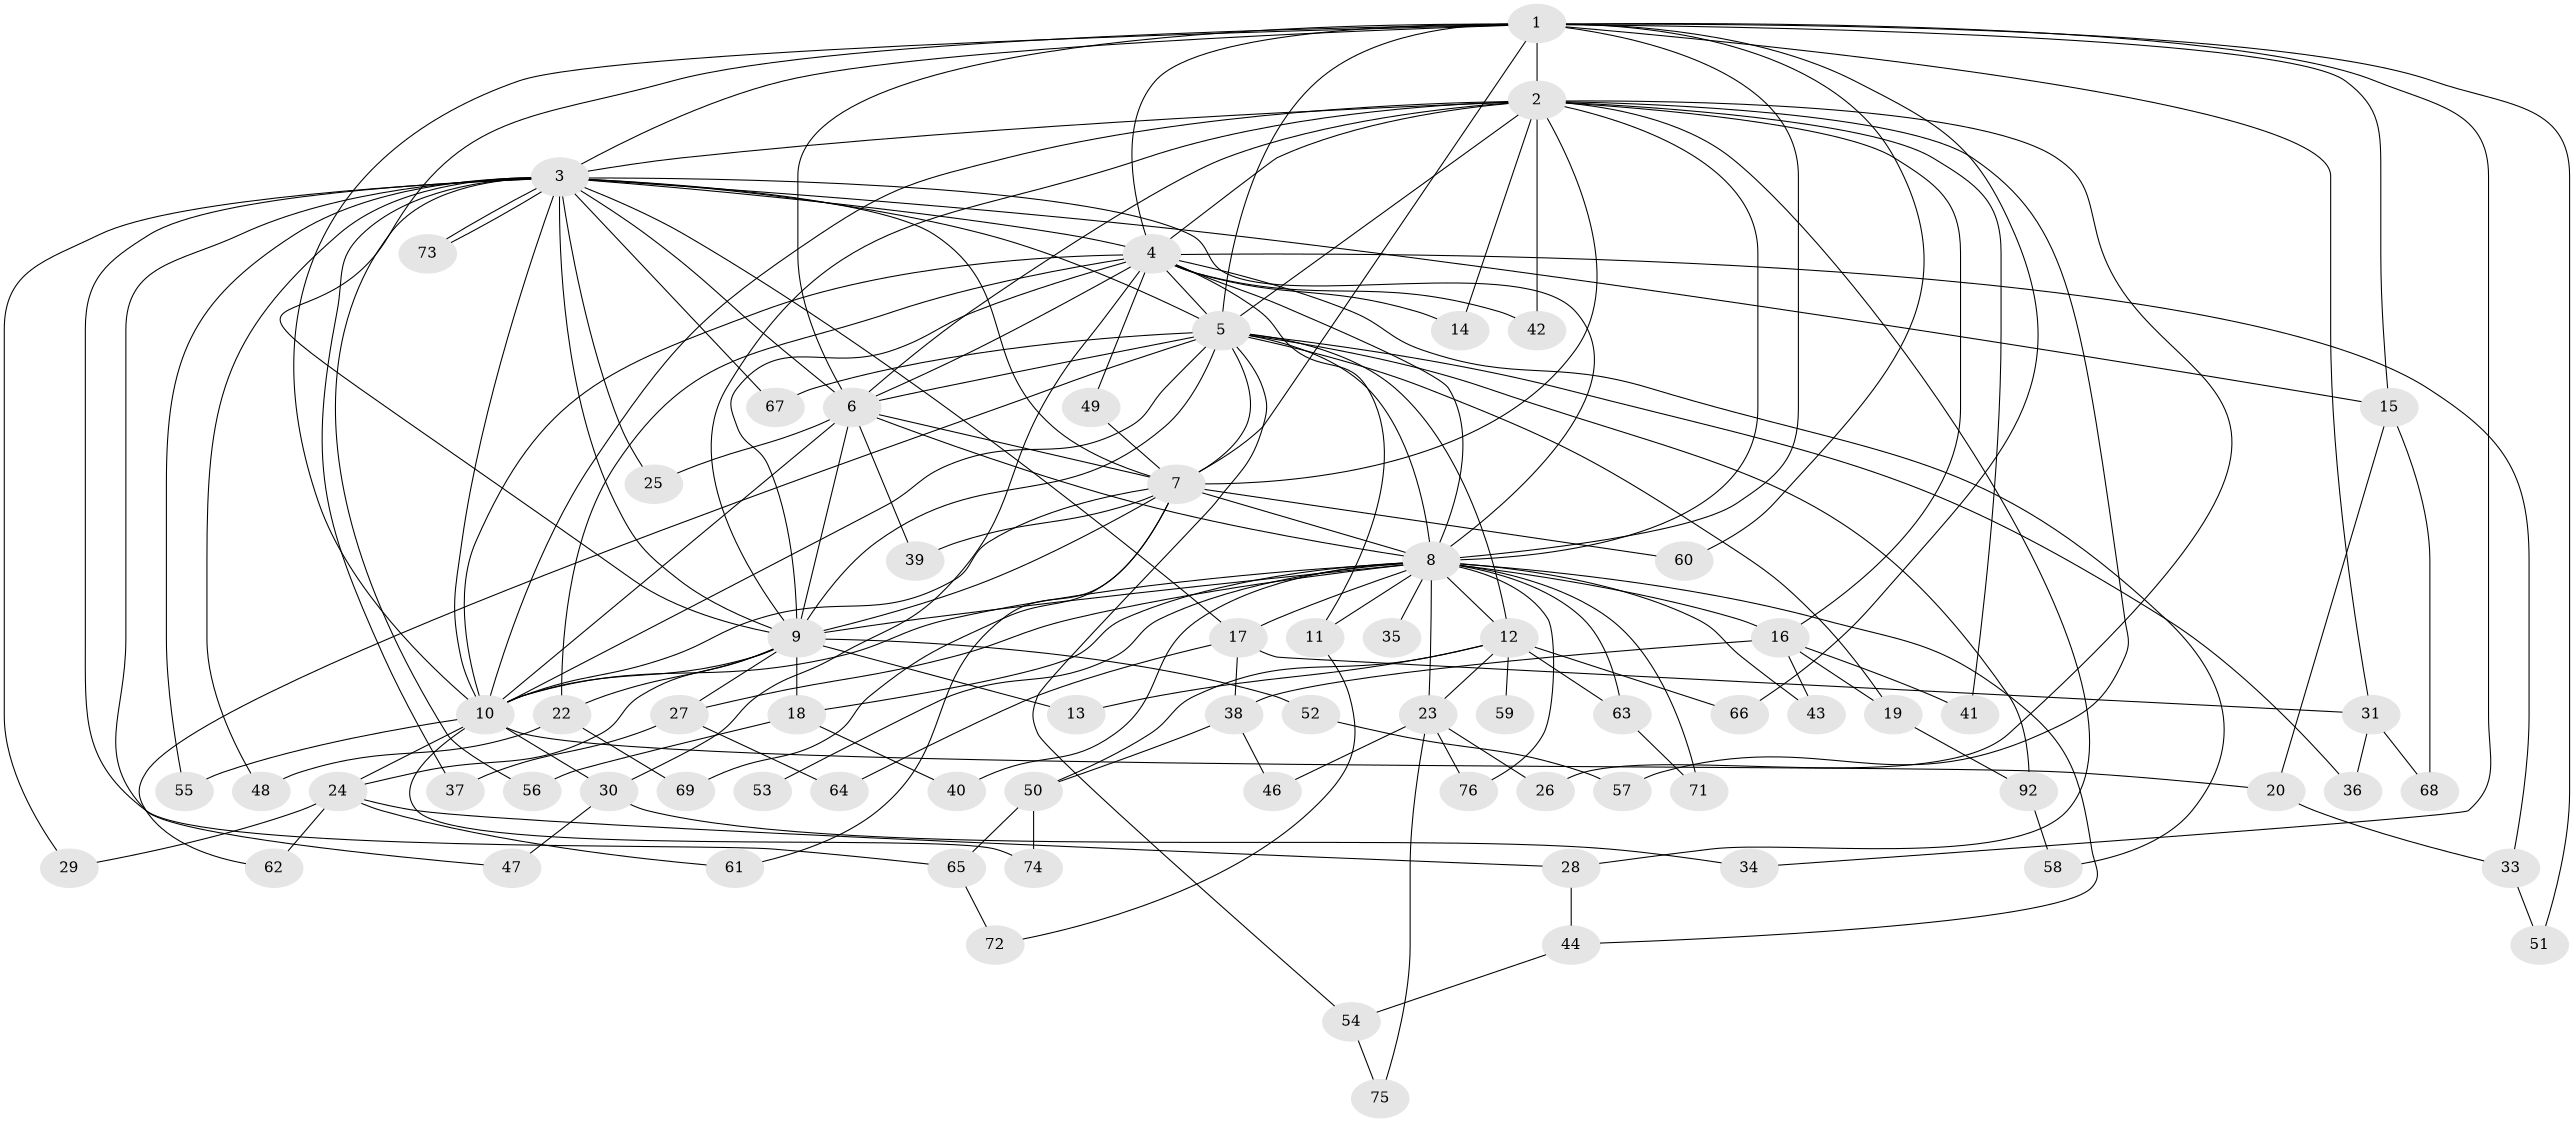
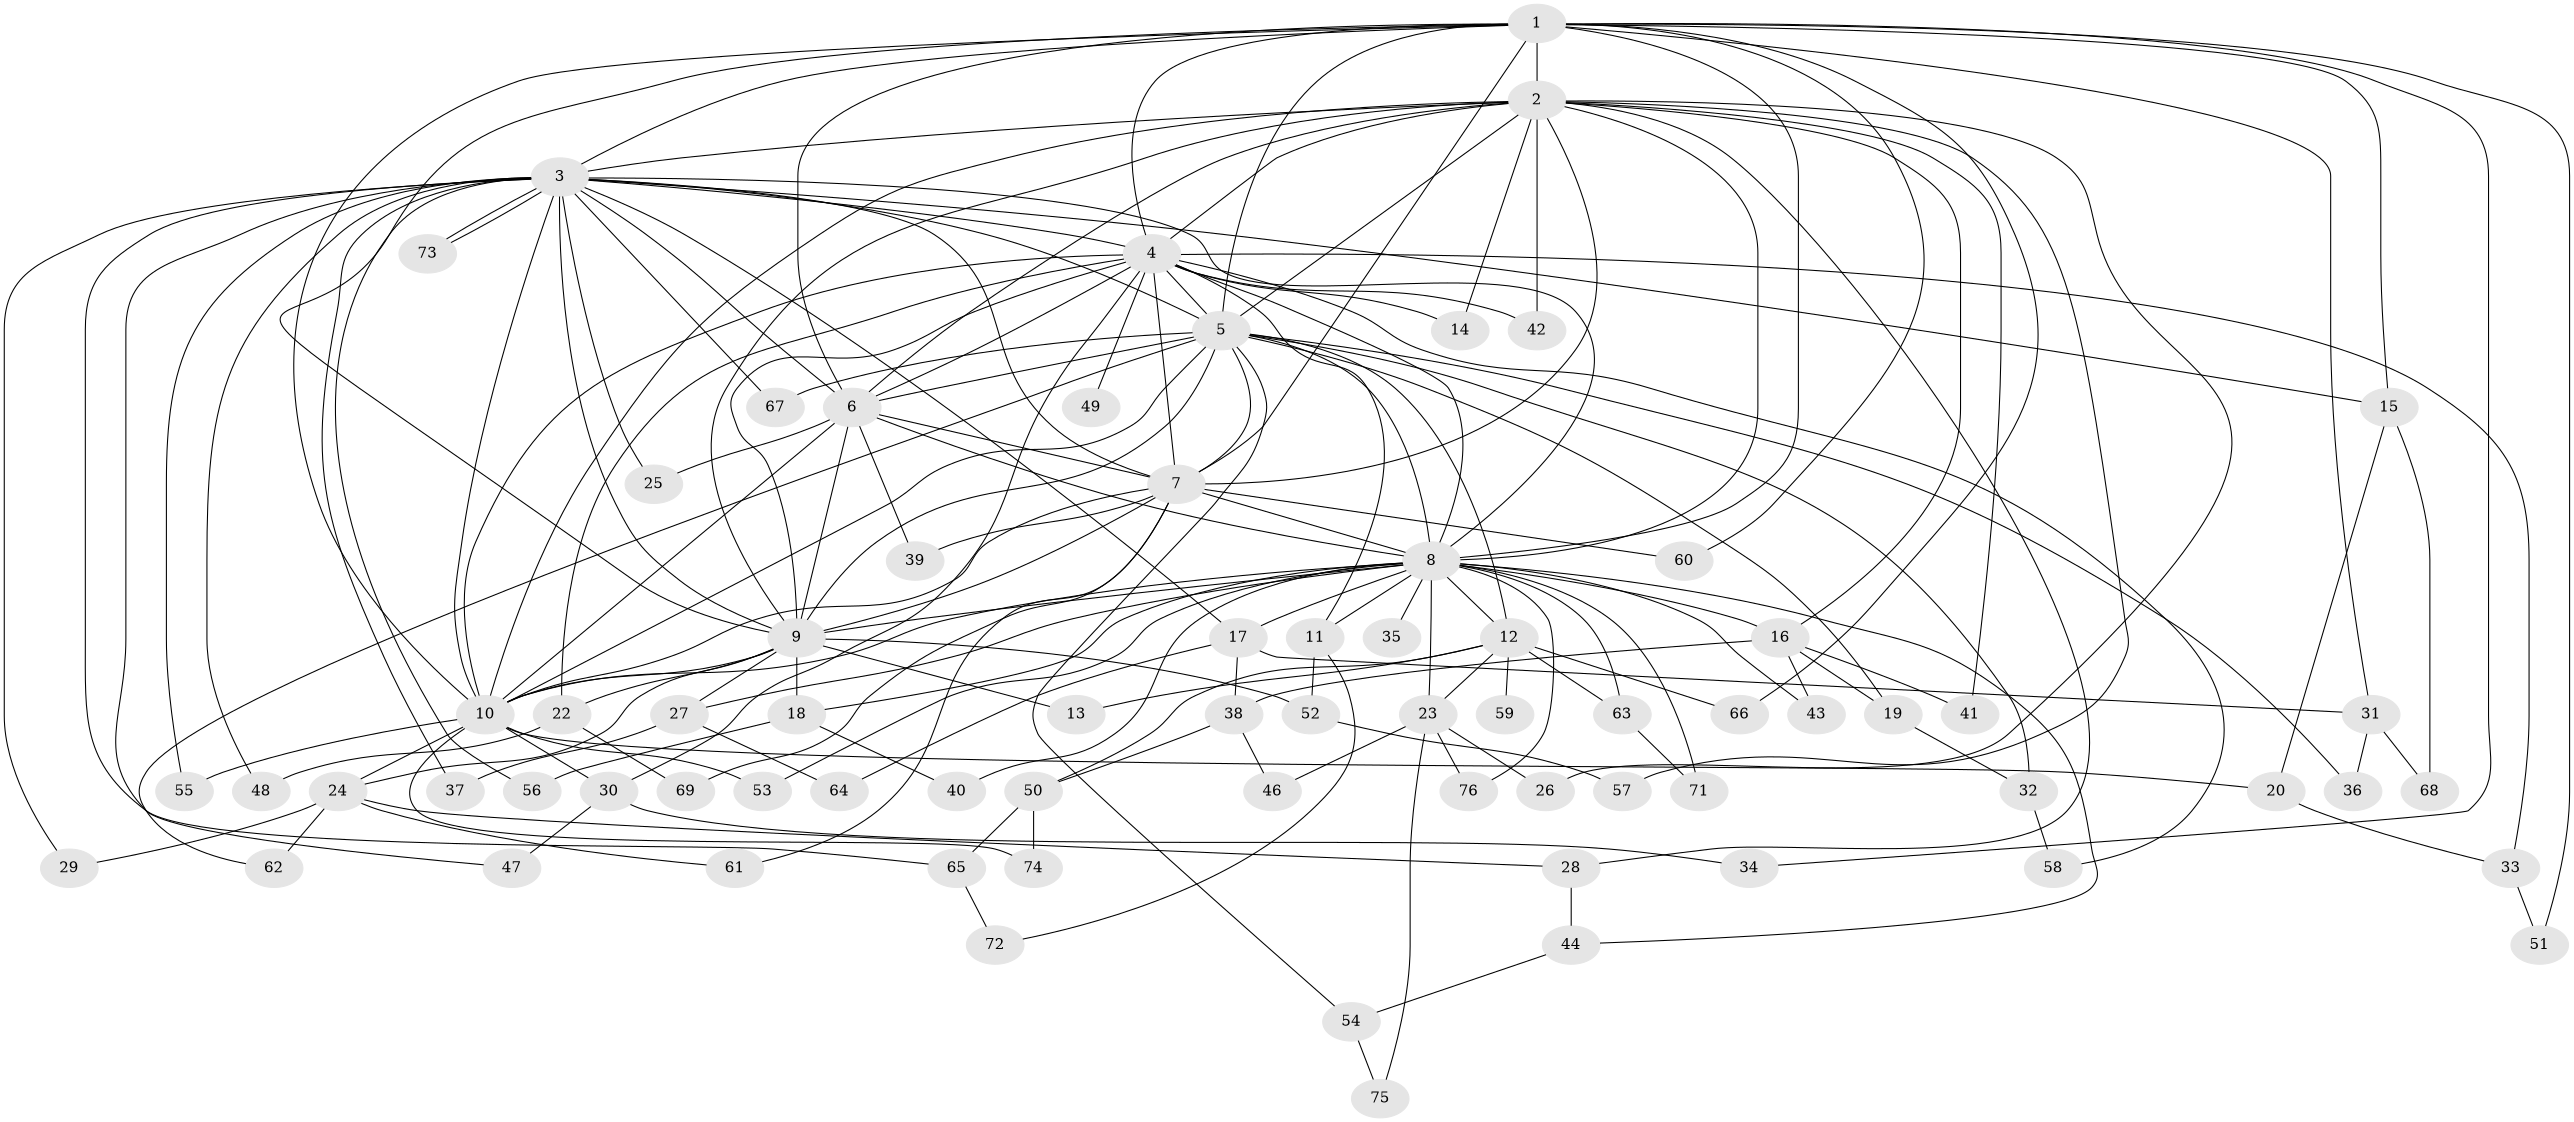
(1130, 442) -> (1164, 369)
none -> (1313, 676)
none -> (606, 751)
(2029, 791) -> (2029, 791)
